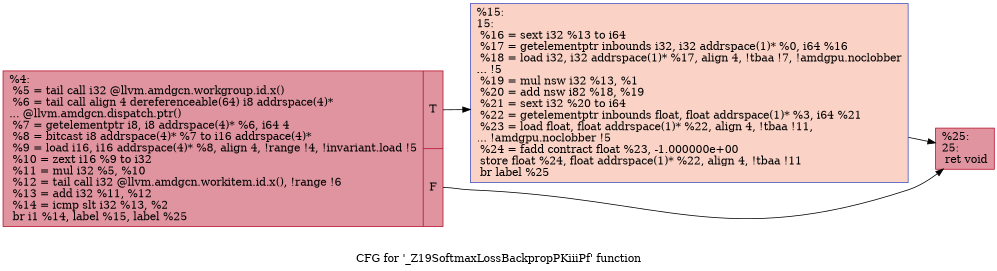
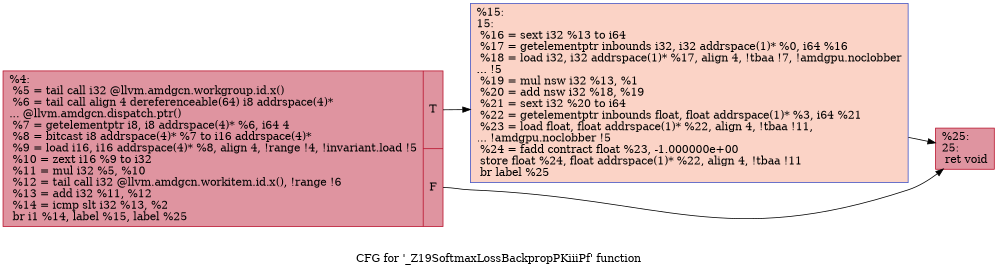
(560, 93) -> (560, 93)
